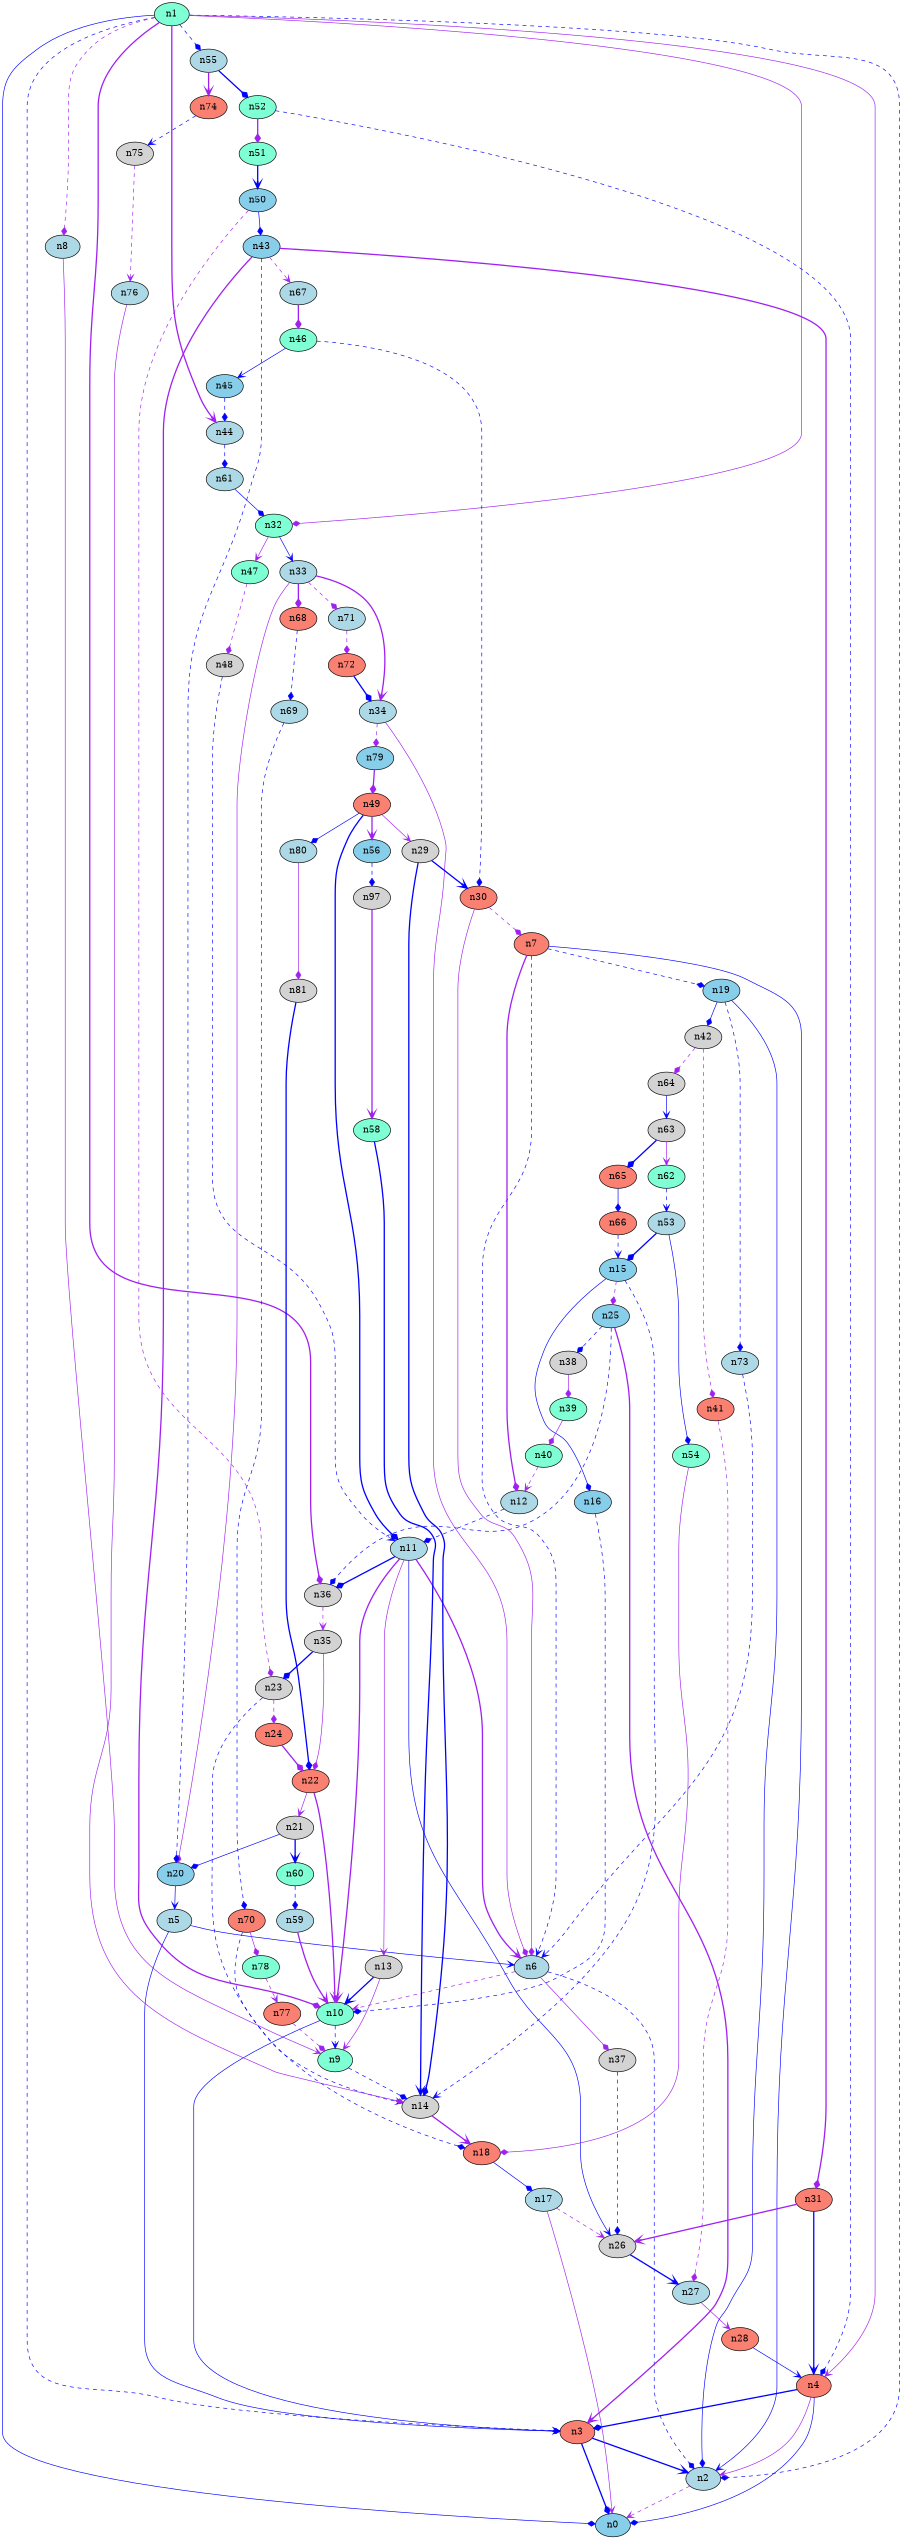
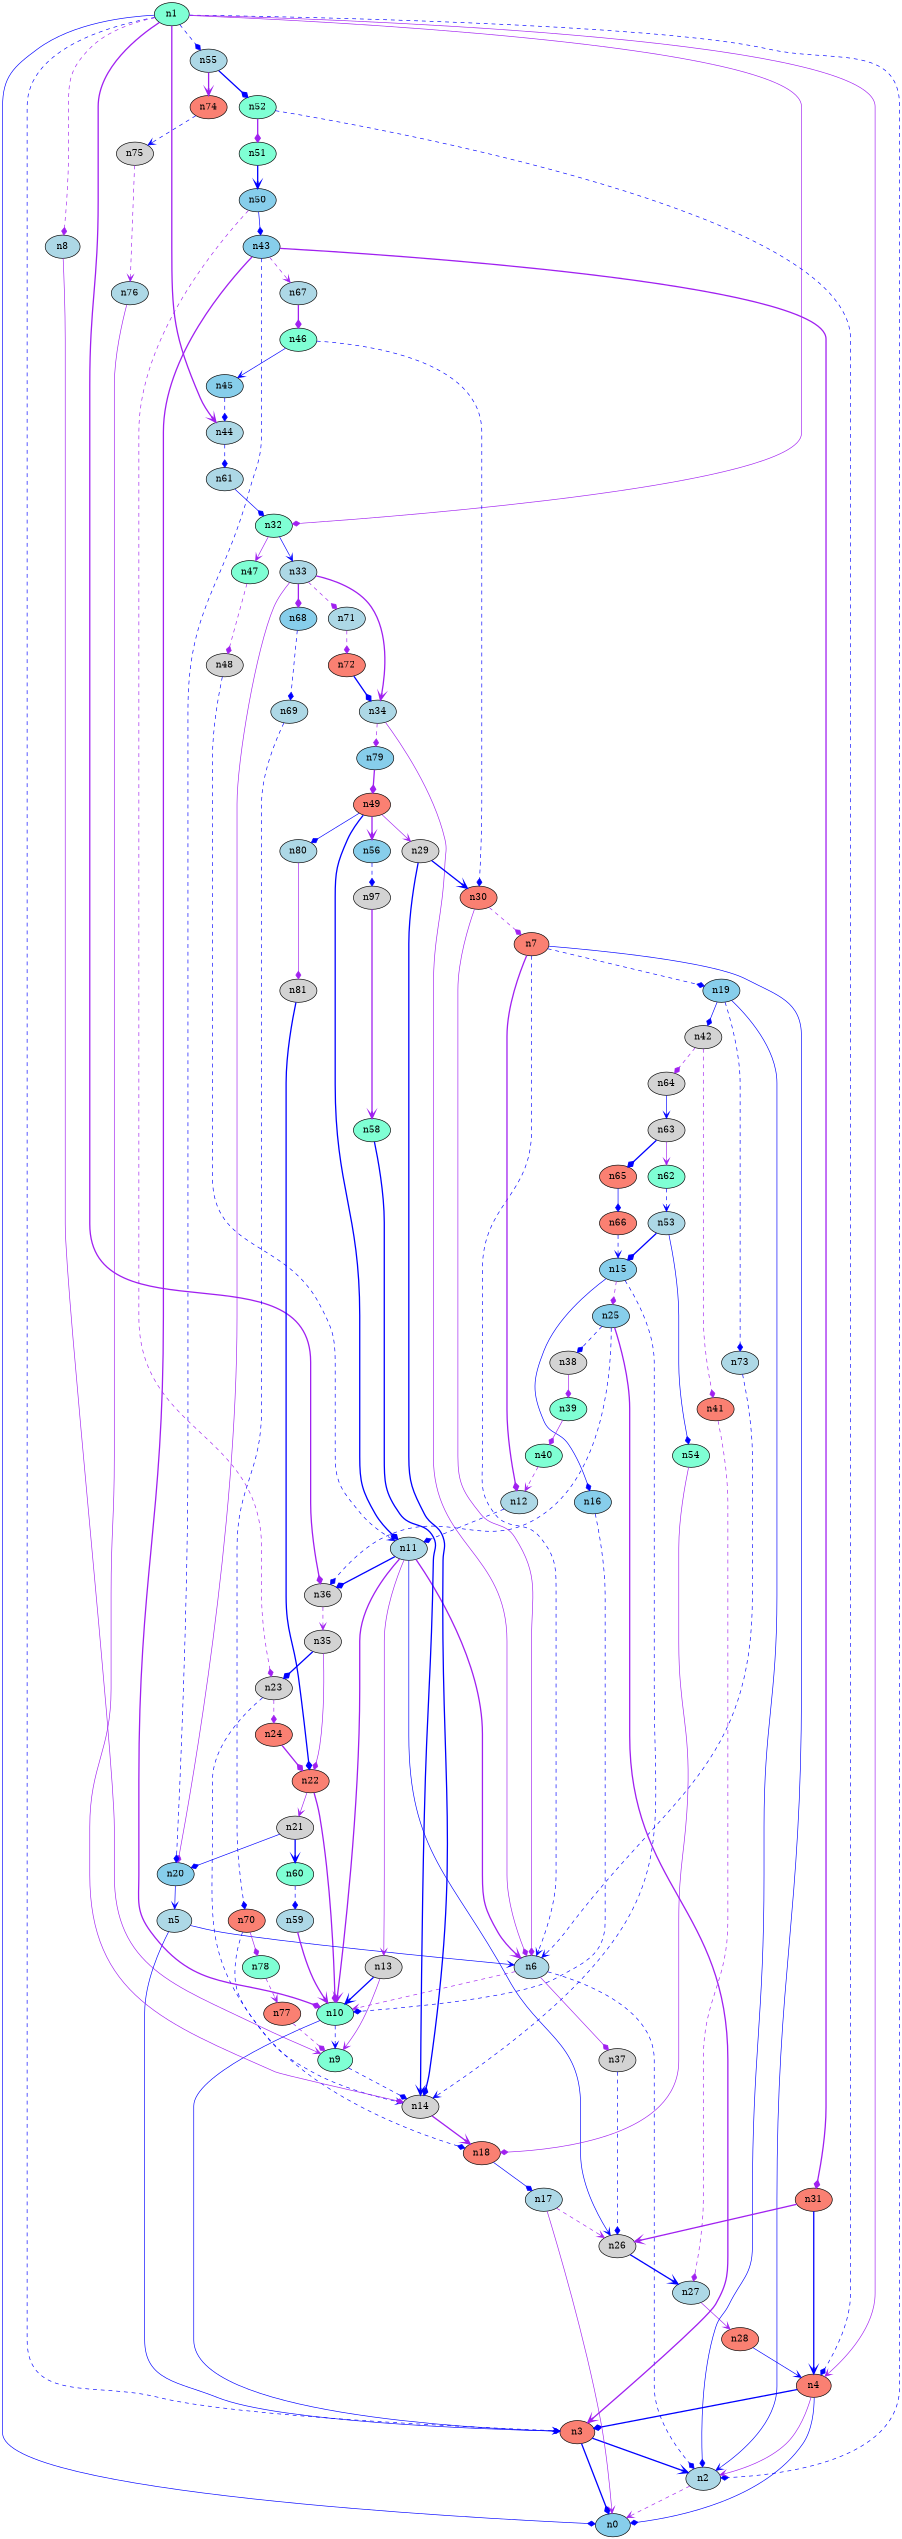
(298, 619) -> (298, 619)
(329, 1893) -> (329, 1893)
